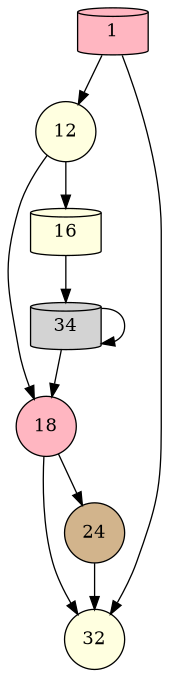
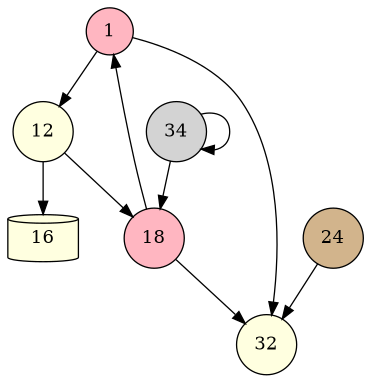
(113, 31) -> (110, 31)
(66, 273) -> none
(66, 326) -> (176, 132)
(68, 474) -> (130, 139)
